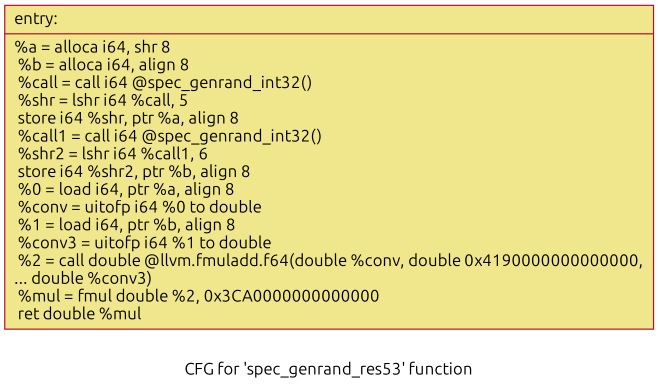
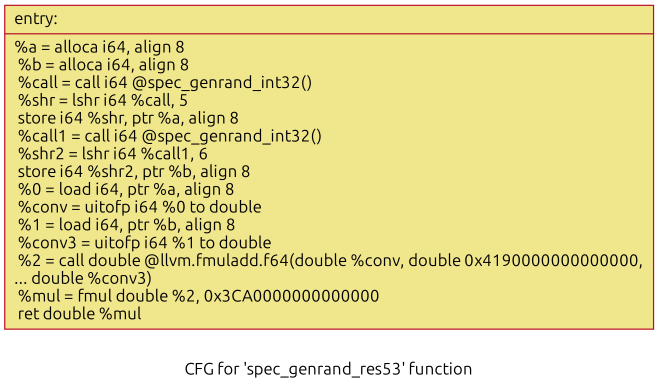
(93, 47) -> (100, 47)
